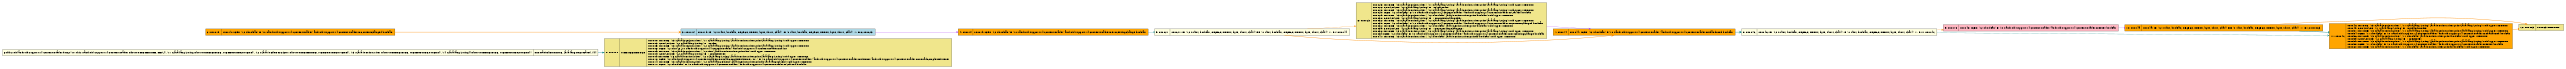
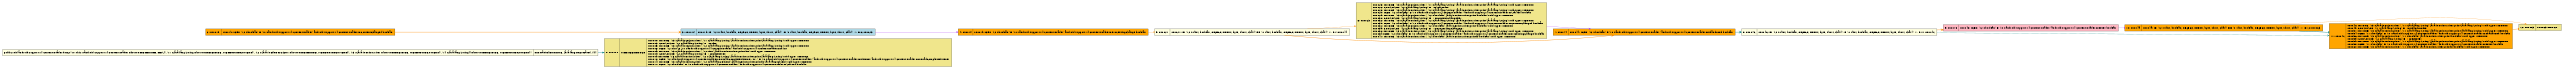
(2398, 19) -> (2397, 19)
(2550, 27) -> (2549, 27)
(1939, 30) -> (1939, 30)
(1151, 32) -> (1151, 32)
